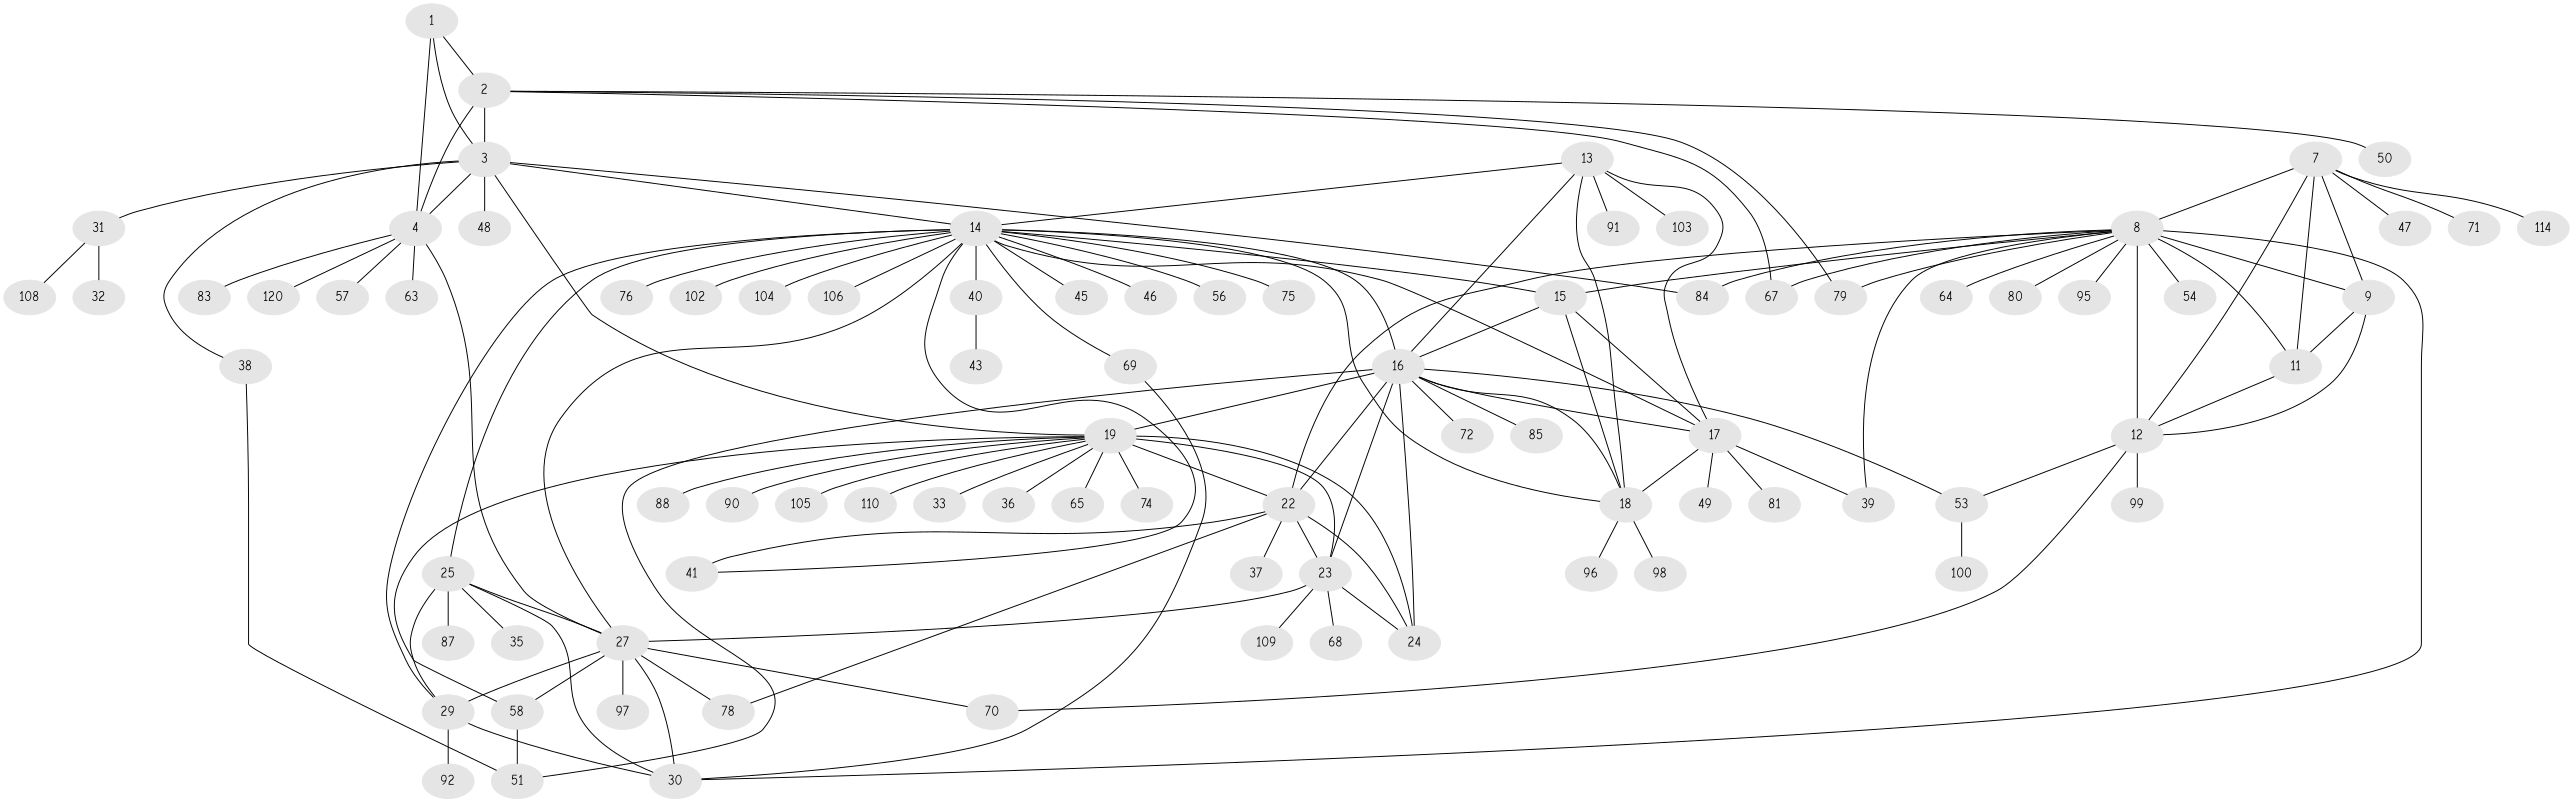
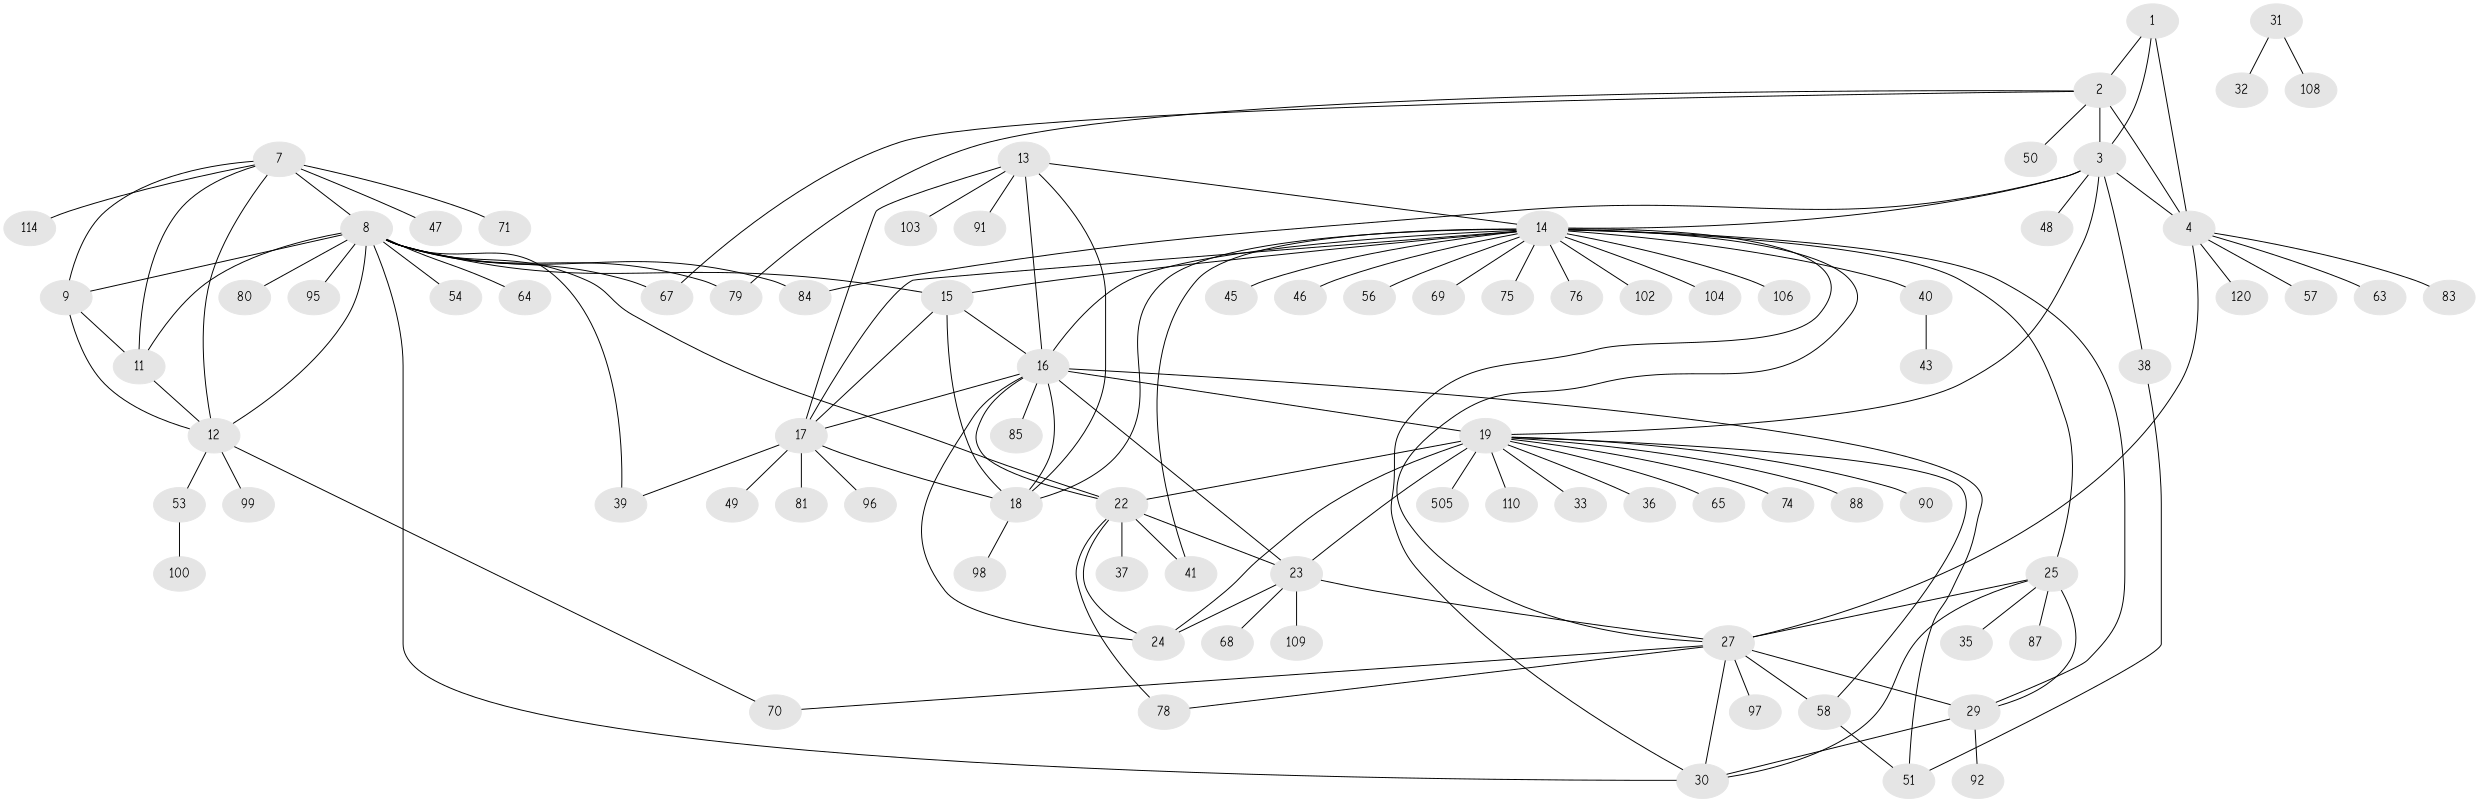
(288, 181) -> none
(1690, 404) -> none
(1467, 436) -> none
(801, 505) -> (1442, 505)
(1608, 539) -> (836, 470)
(1073, 701) -> (1517, 363)
